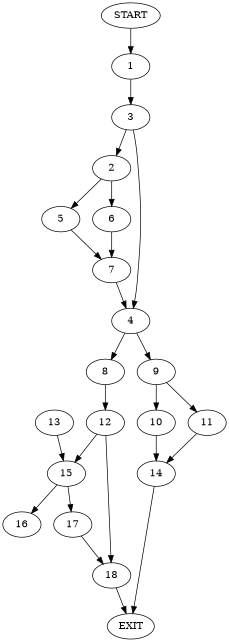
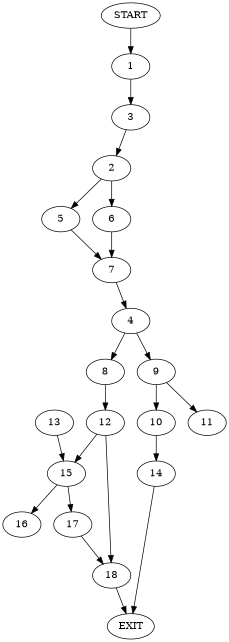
(141, 216) -> none
(184, 446) -> none
